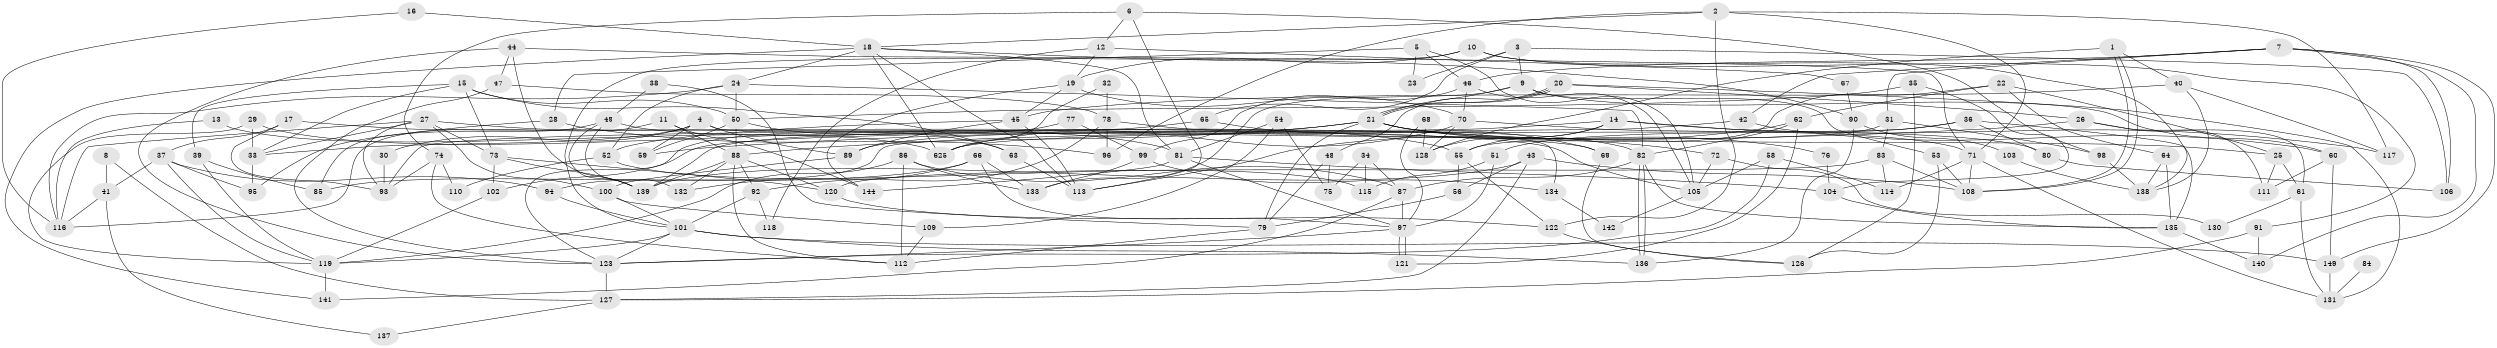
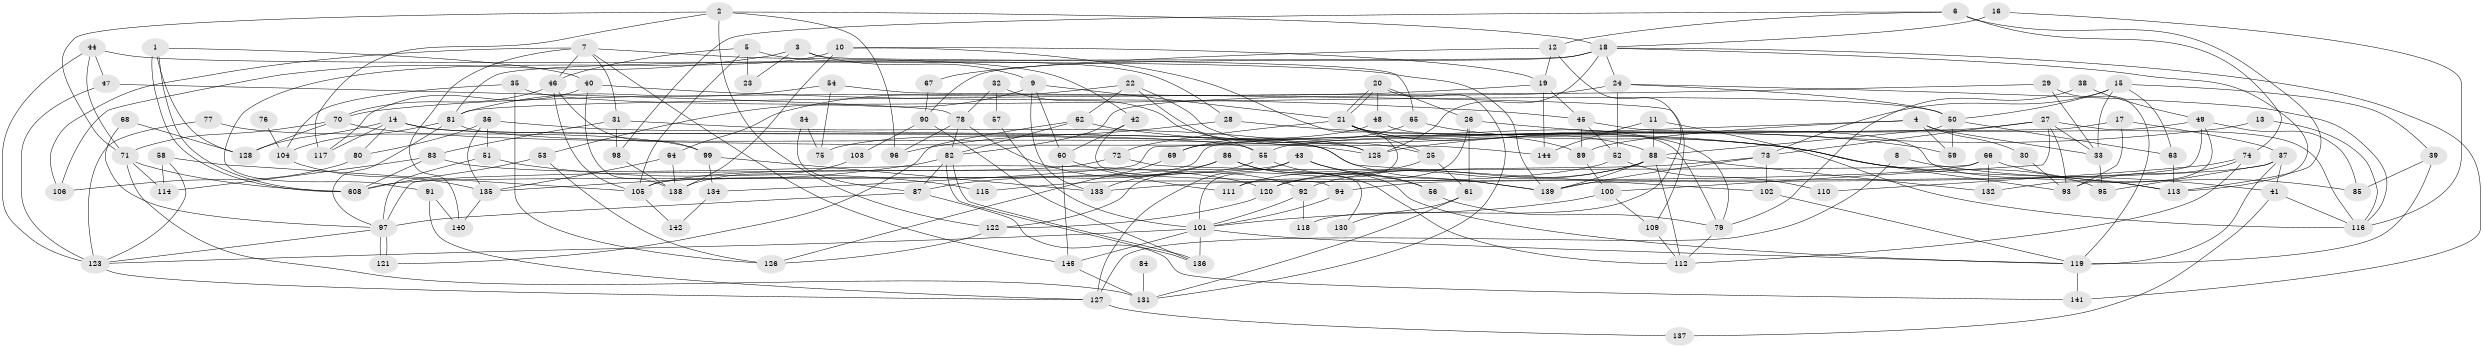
none -> (997, 120)
(1599, 138) -> none
(941, 156) -> (1375, 156)
(1366, 174) -> none
(1968, 192) -> (355, 192)
